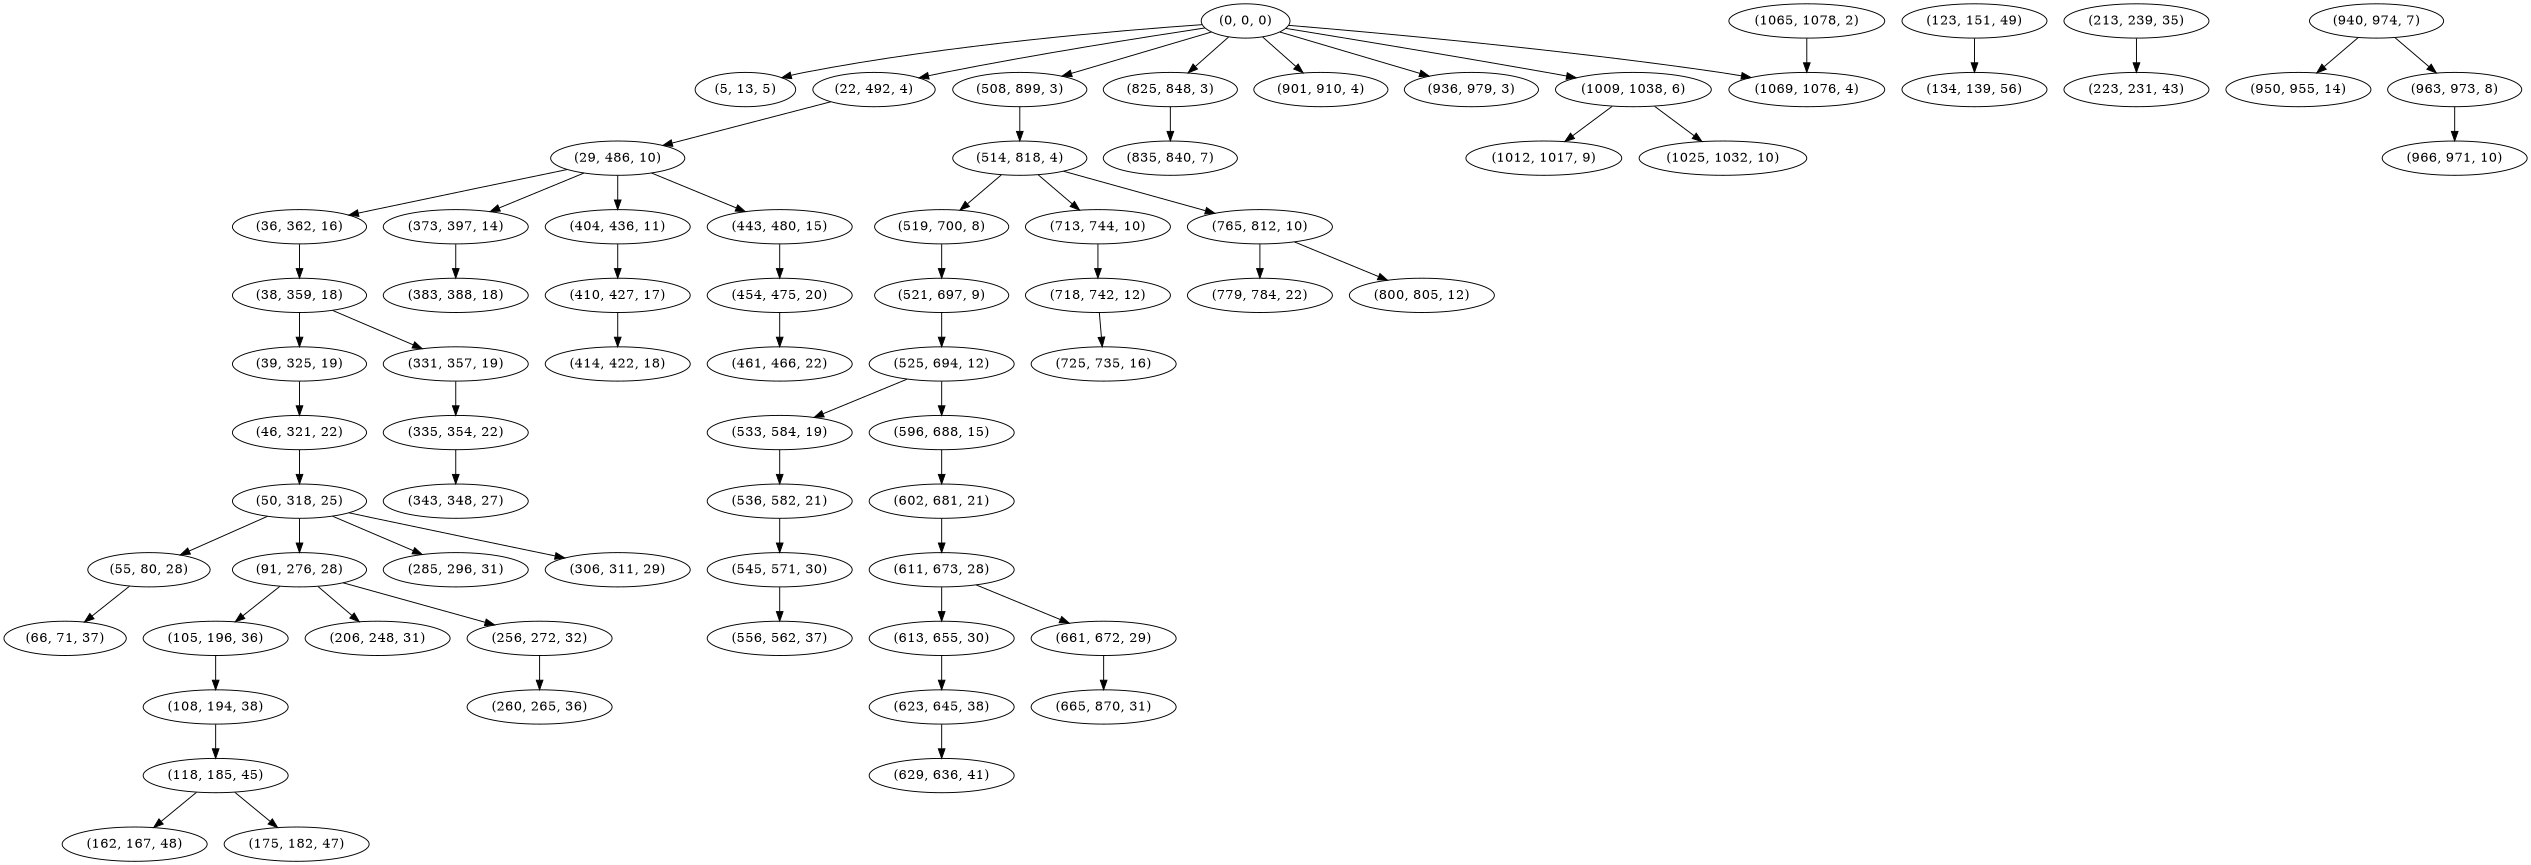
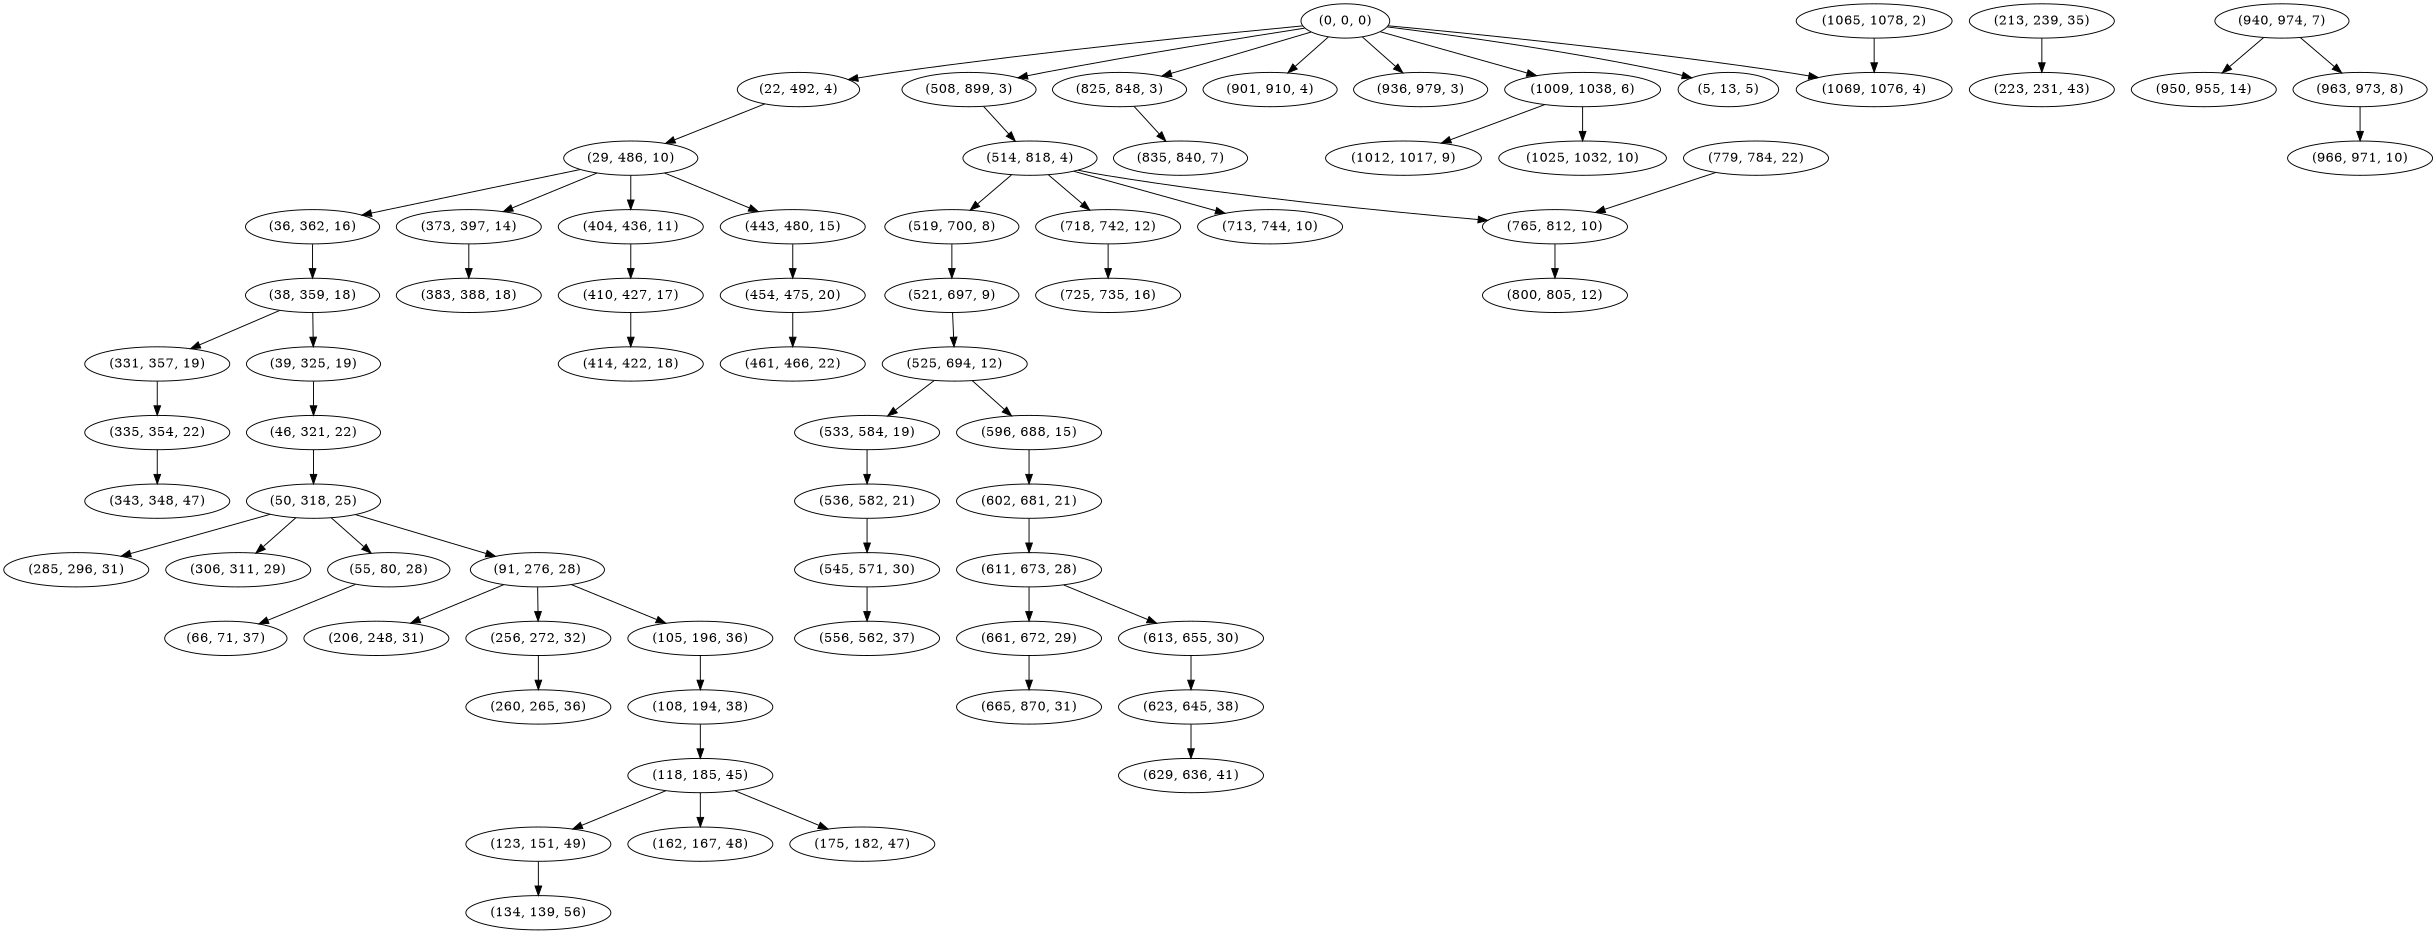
(1098, 256) -> (1065, 189)
(1260, 256) -> (1660, 191)
(456, 501) -> (157, 501)
none -> (624, 808)
